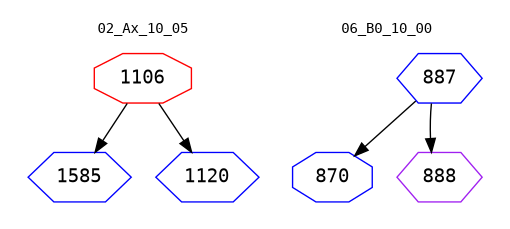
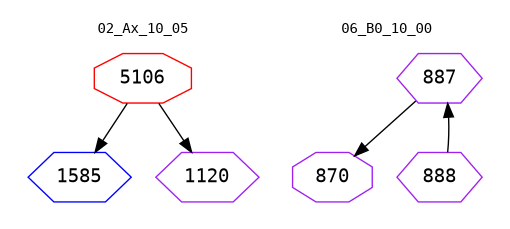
(143, 78) -> (143, 78)
(440, 78) -> (440, 78)
(430, 121) -> (449, 135)
(207, 177) -> (207, 177)
(332, 177) -> (332, 177)
